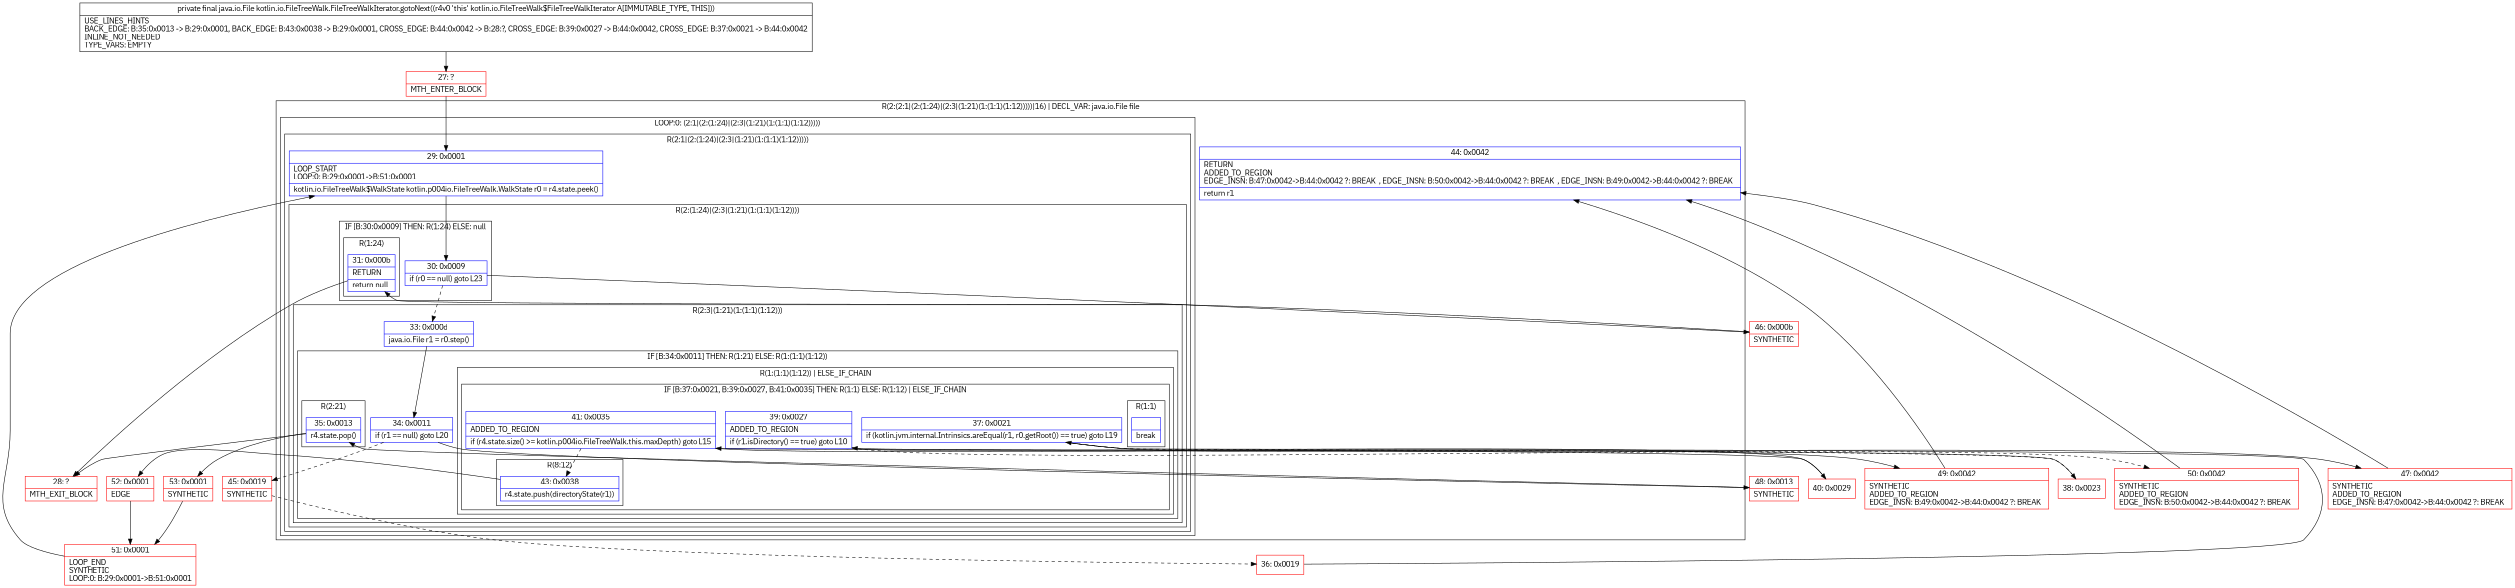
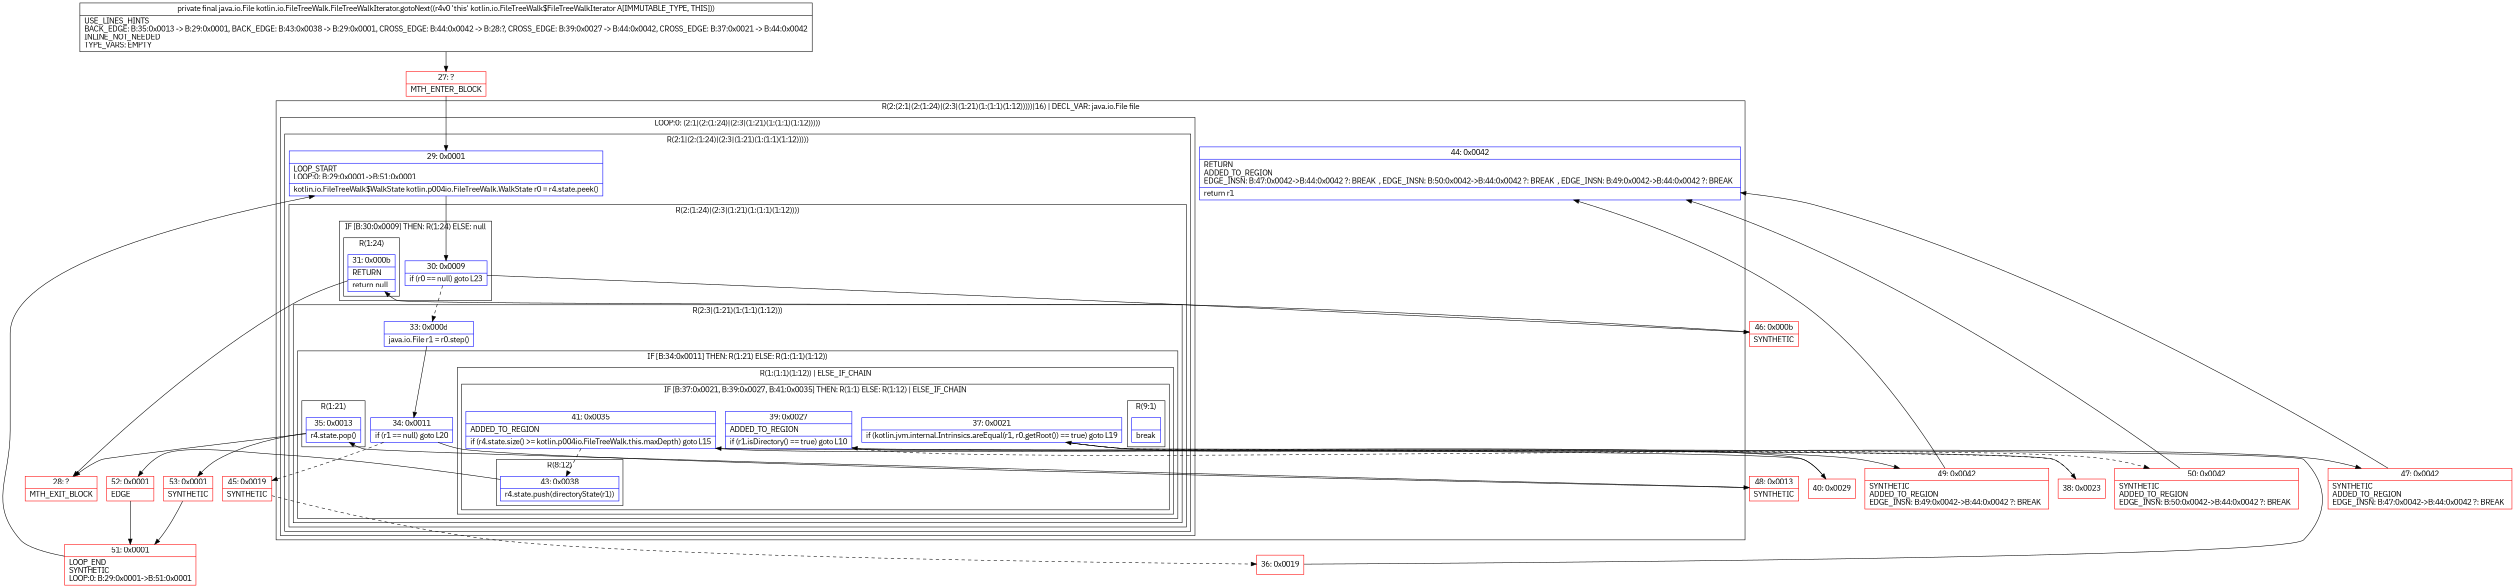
(333, 407) -> (333, 407)
(1146, 407) -> (1146, 407)
